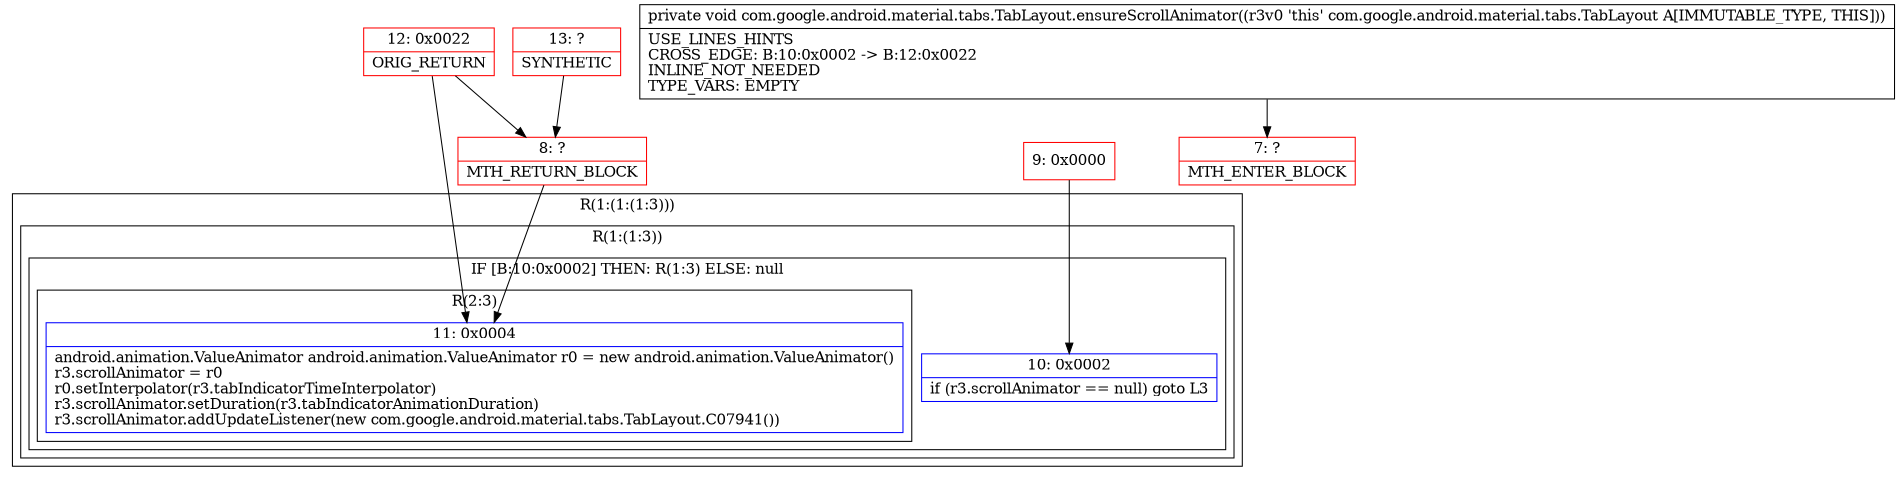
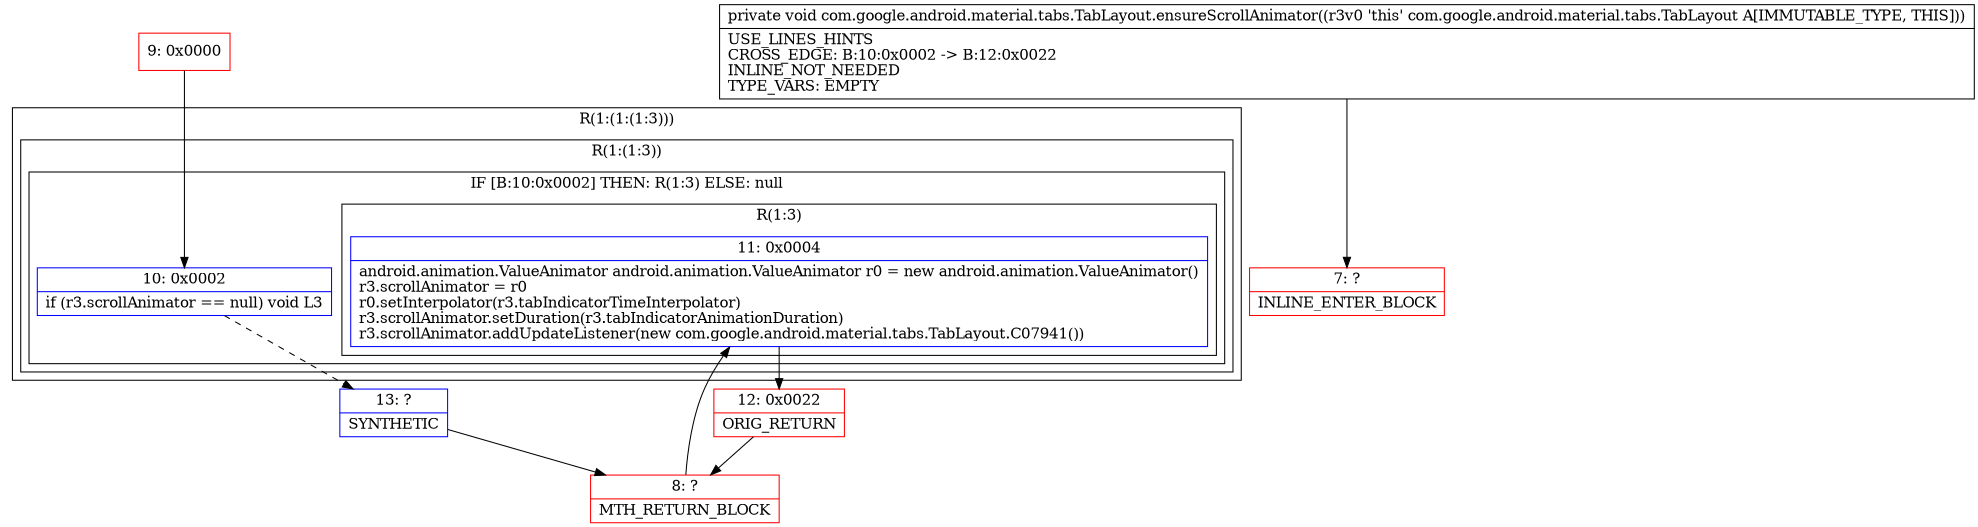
(567, 52) -> (394, 413)
(1267, 173) -> (1347, 303)
(450, 200) -> (779, 363)
(475, 302) -> (779, 216)
none -> (284, 350)
(1069, 389) -> (184, 303)
